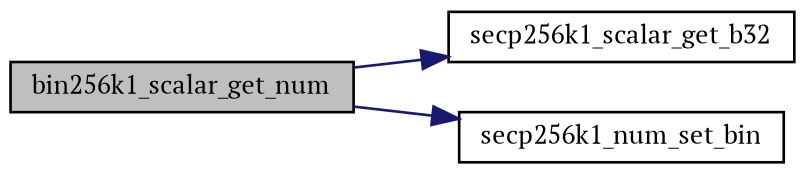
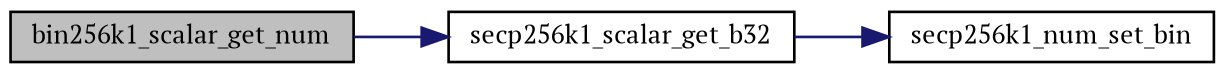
(393, 111) -> (828, 37)
